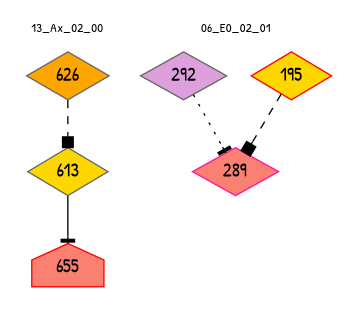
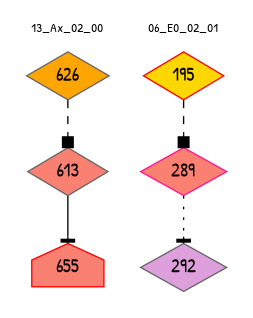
(208, 121) -> (184, 216)
(68, 172) -> (68, 172)
